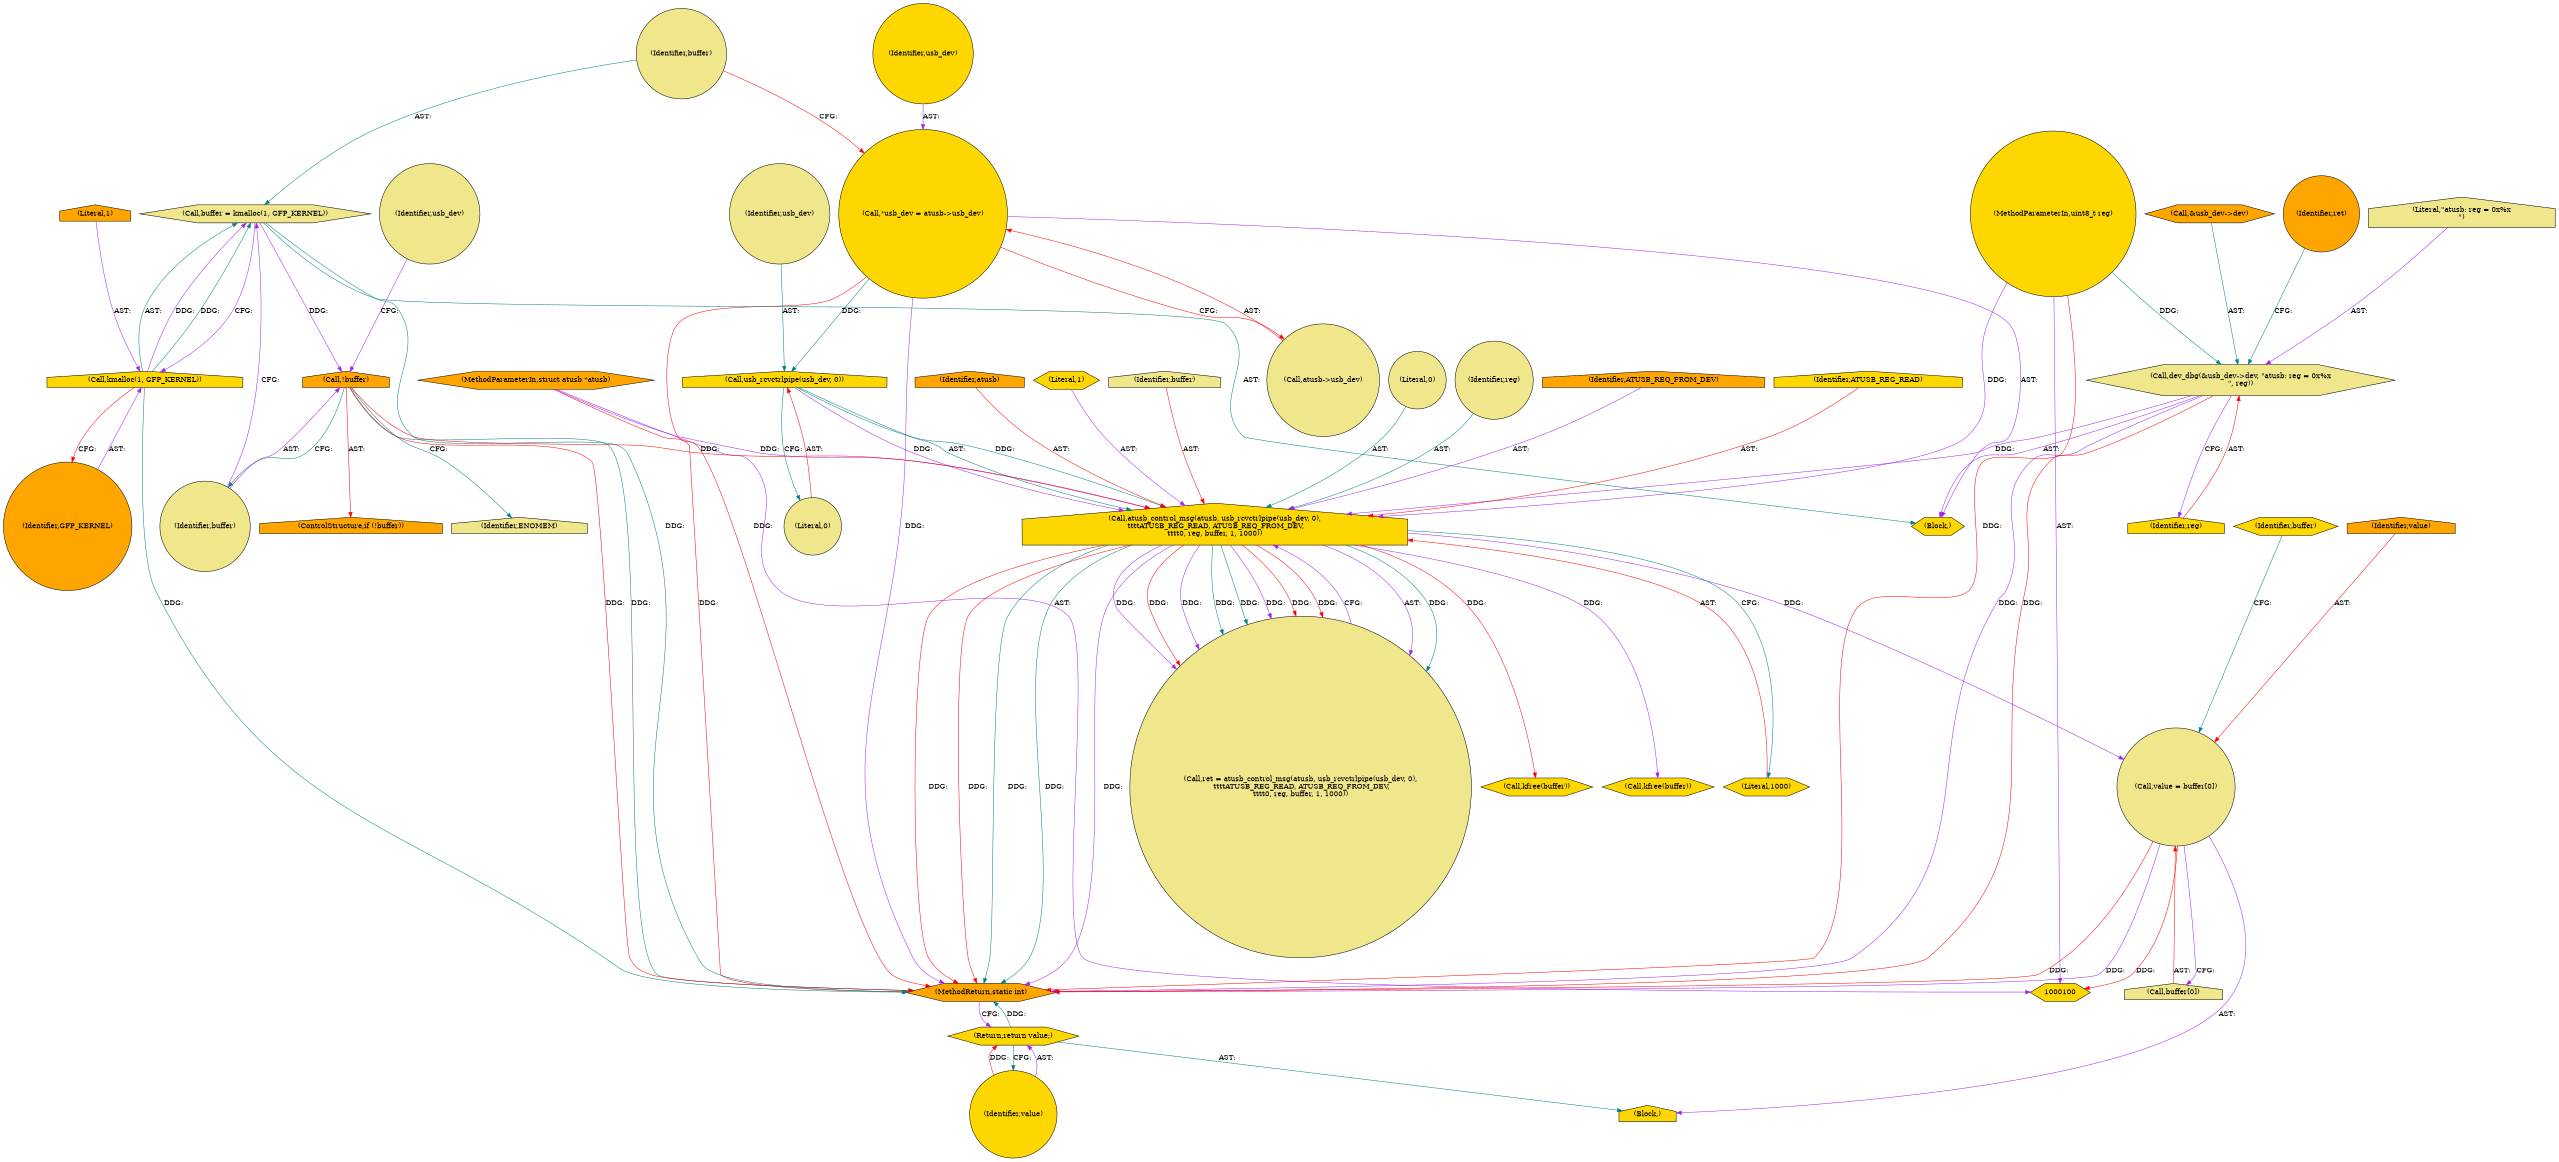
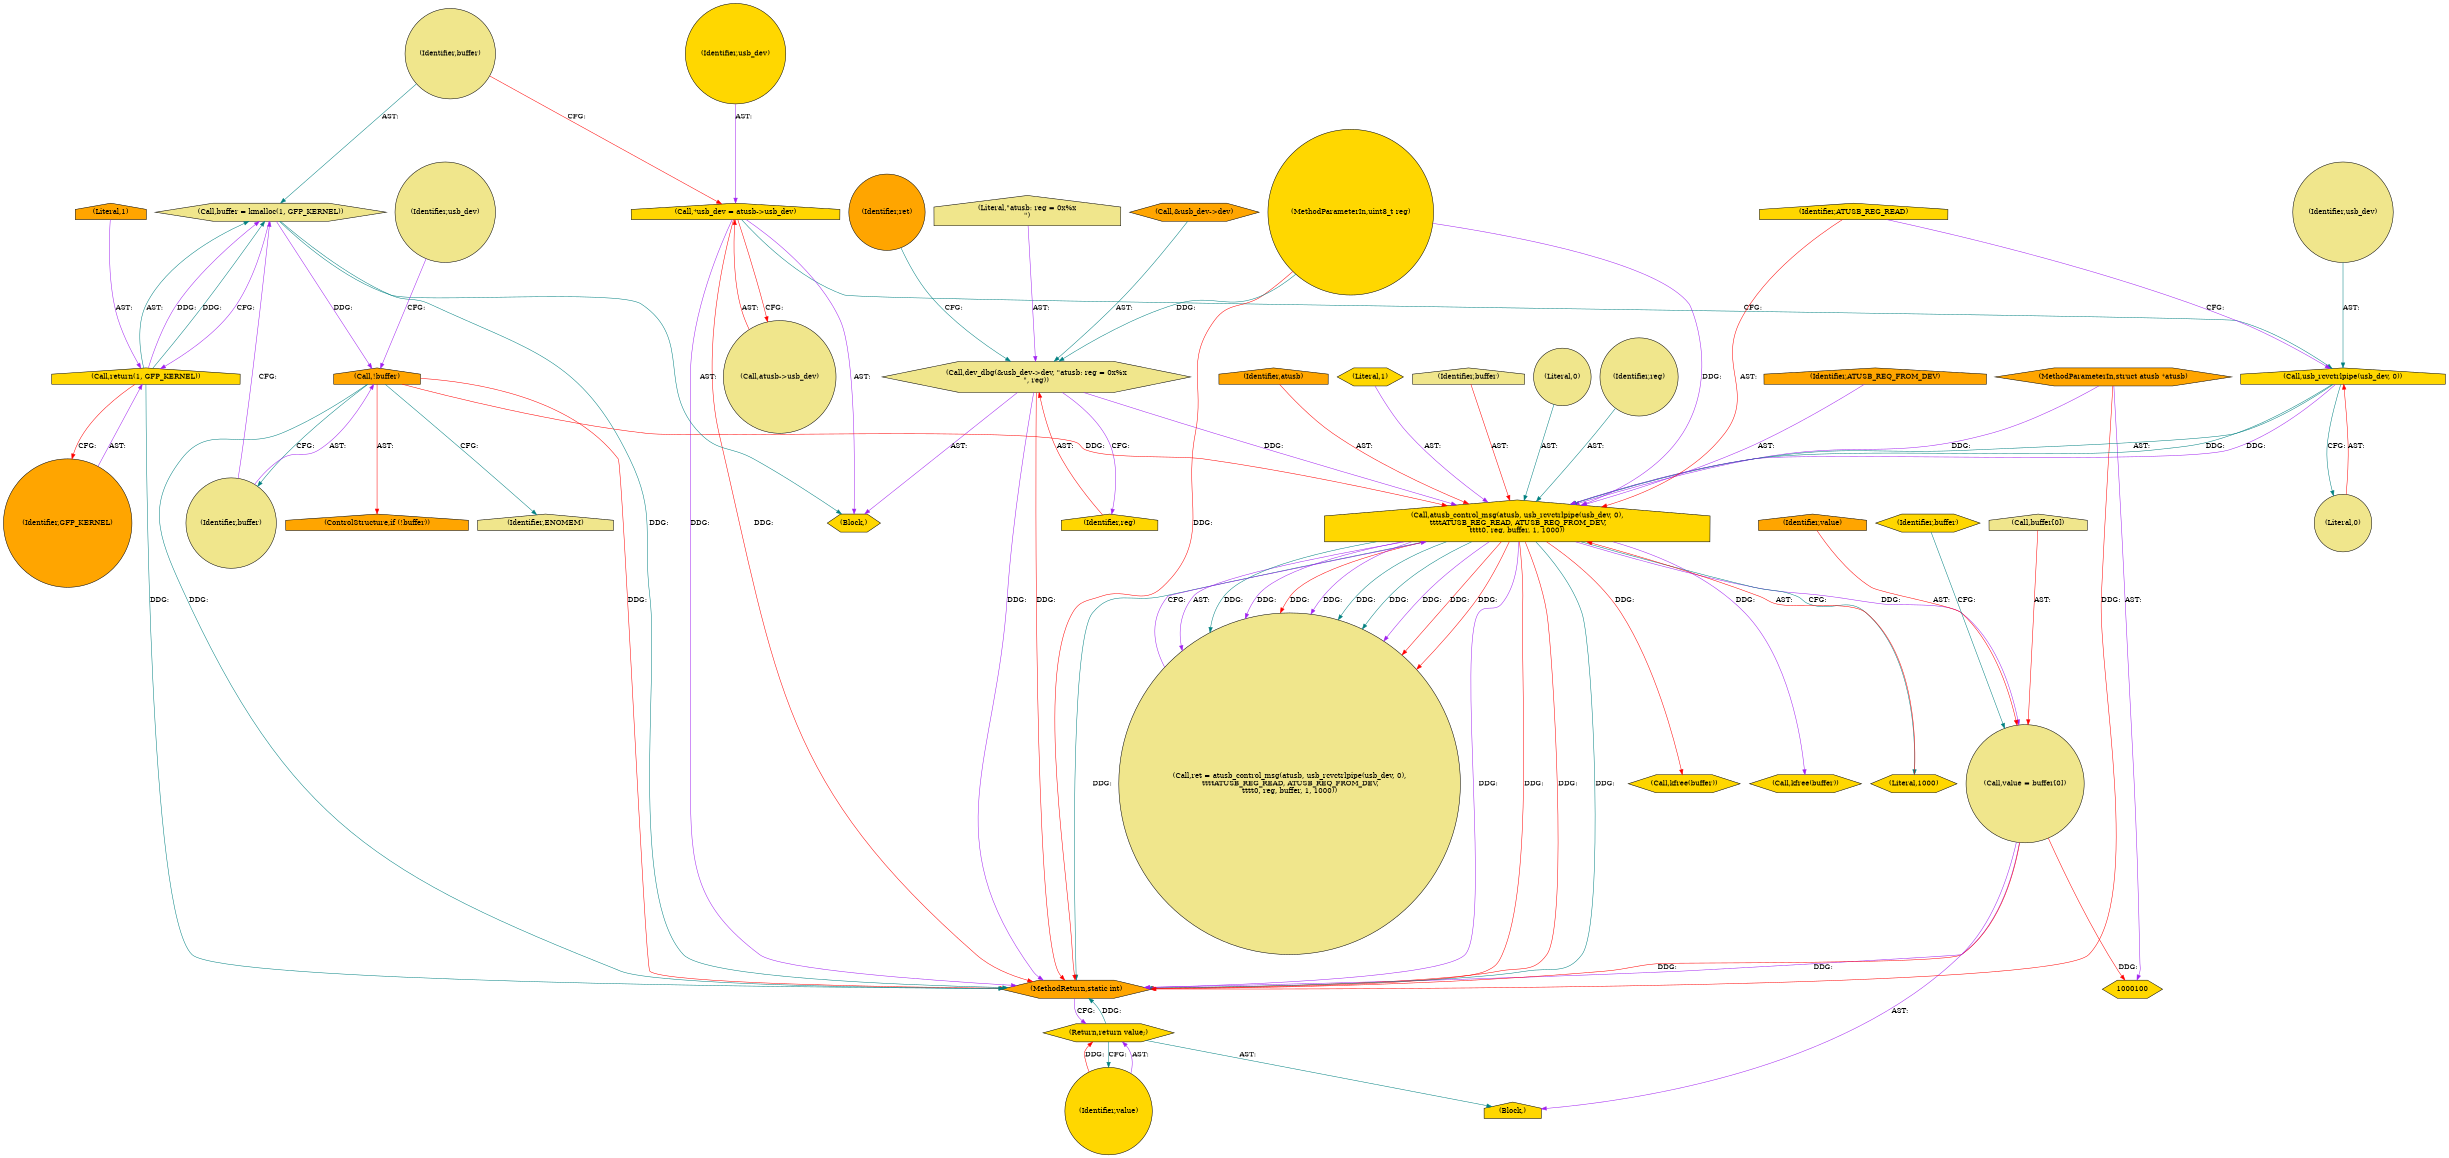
(923, 214) -> (736, 212)
none -> (2111, 278)
(853, 311) -> (1754, 308)
(145, 380) -> (146, 377)
(2057, 637) -> none
(2192, 914) -> none
